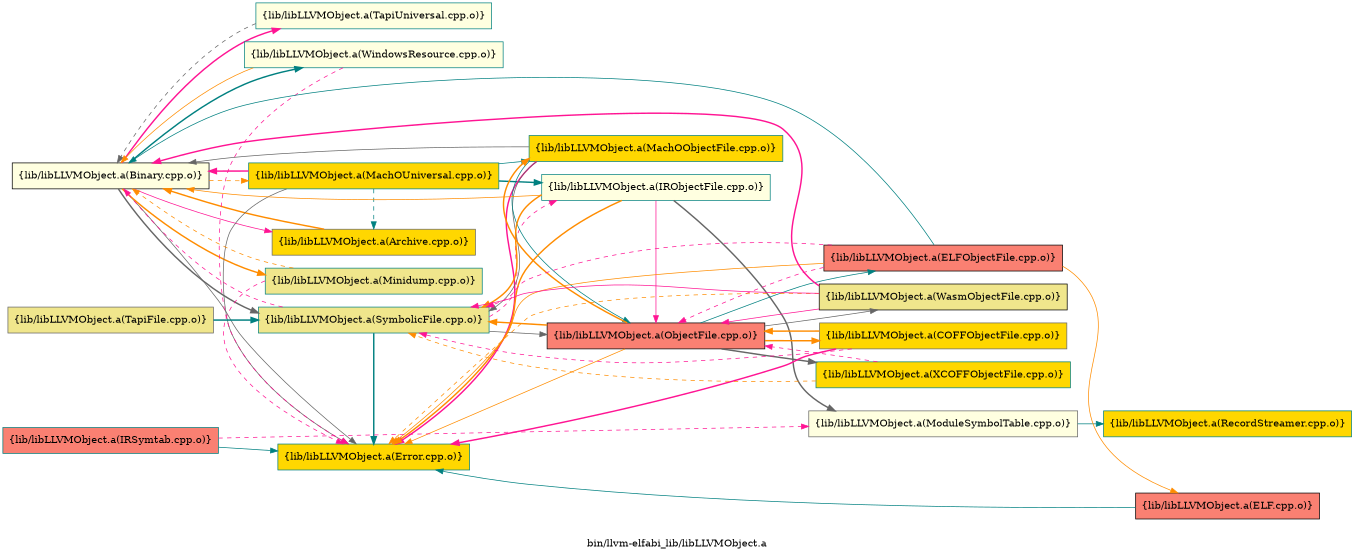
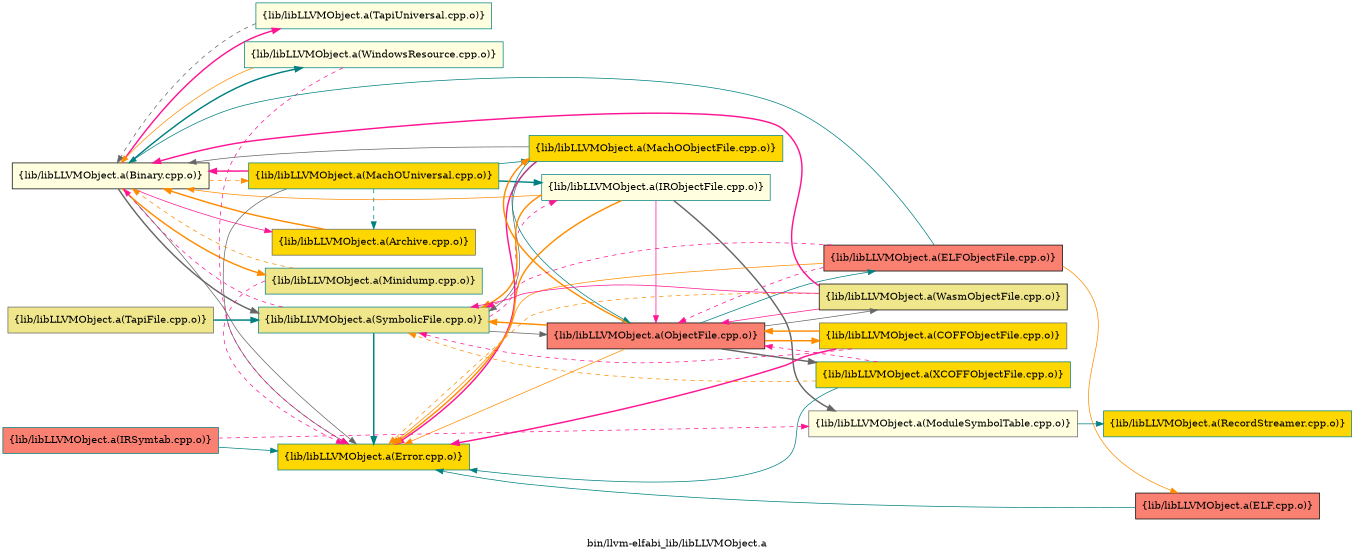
none -> (680, 481)
